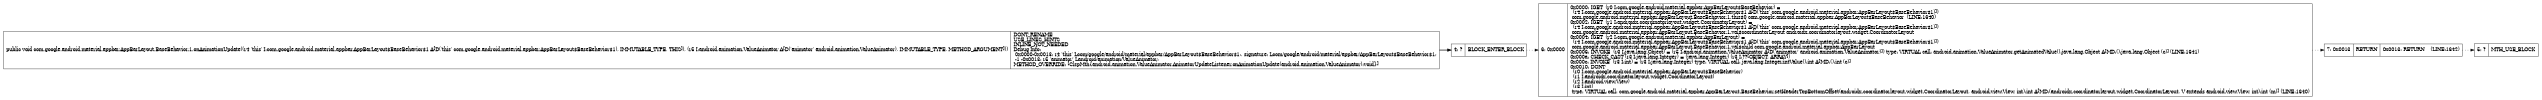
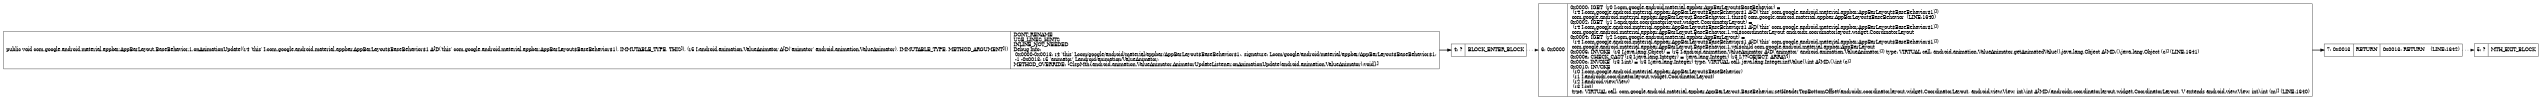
(2317, 50) -> (2317, 50)
(2513, 50) -> (2513, 50)
(1589, 67) -> (1592, 67)
